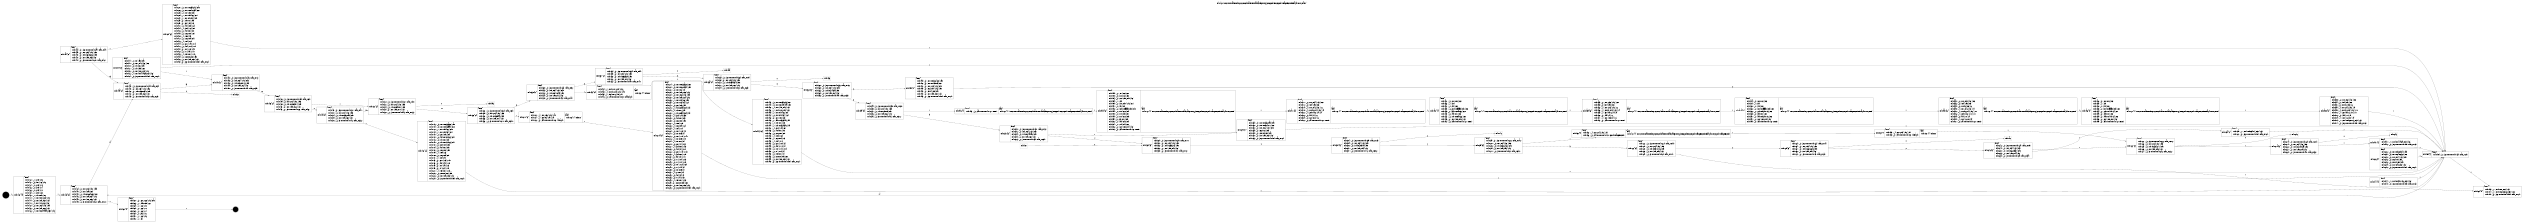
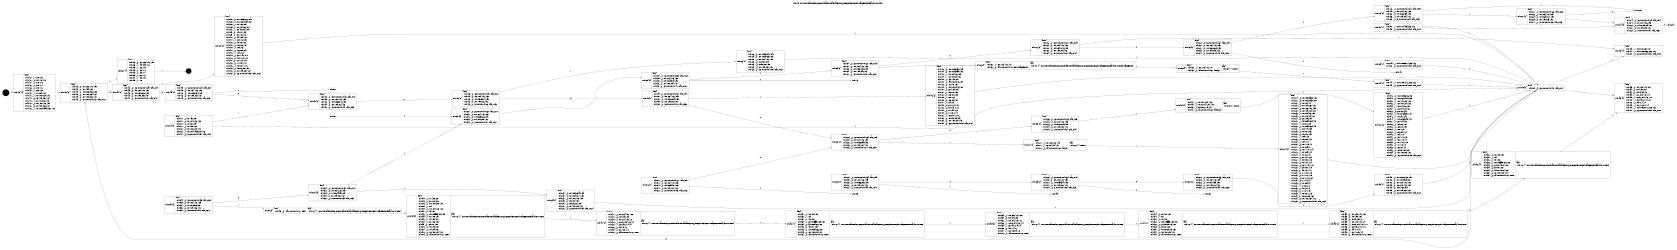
(584, 85) -> none
(853, 101) -> none
(340, 105) -> (616, 69)
(365, 111) -> (759, 123)
(2411, 121) -> (1589, 93)
(2124, 130) -> (1528, 6)
(2032, 132) -> (1306, 76)
(110, 143) -> (109, 93)
(2344, 145) -> (1518, 28)
